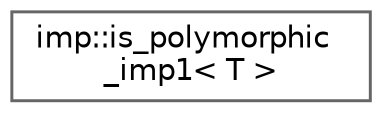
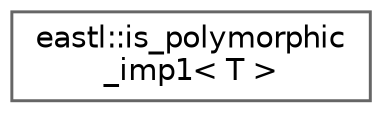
(191, 56) -> (191, 56)
